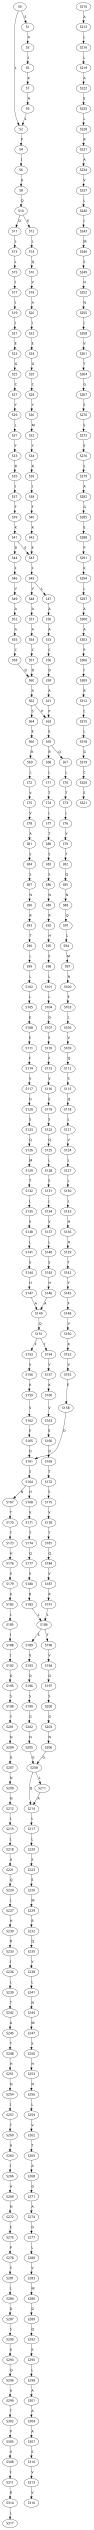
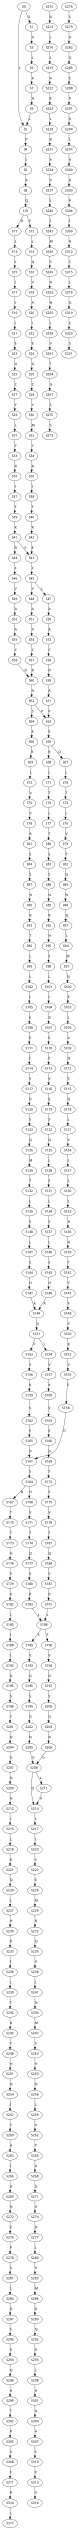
(84, 445) -> none
